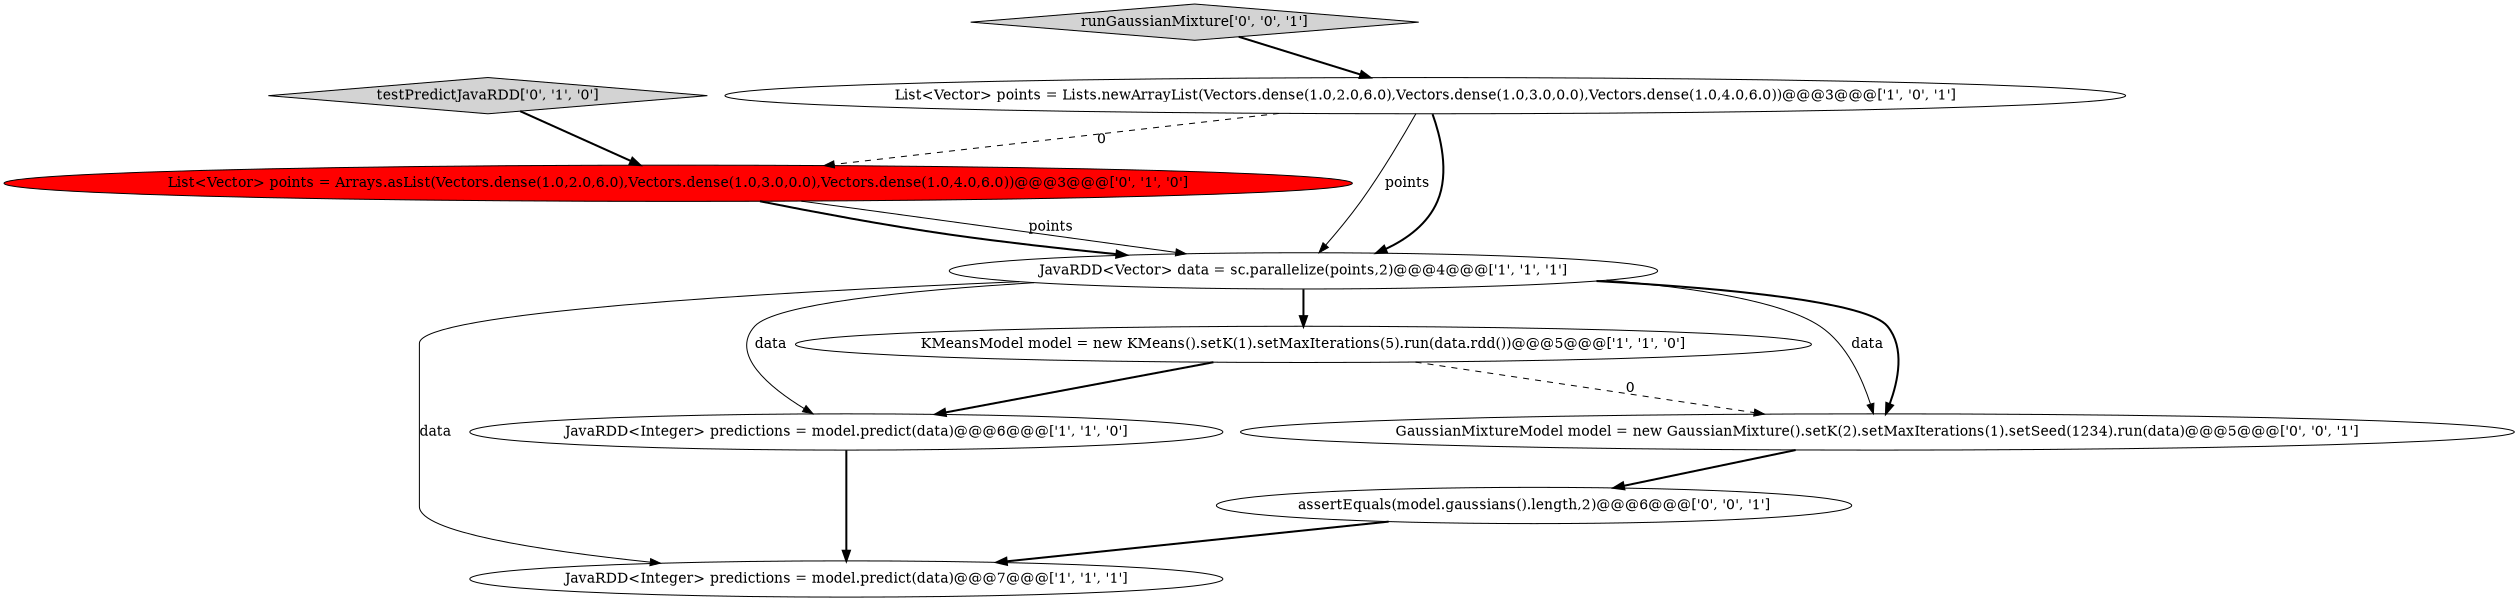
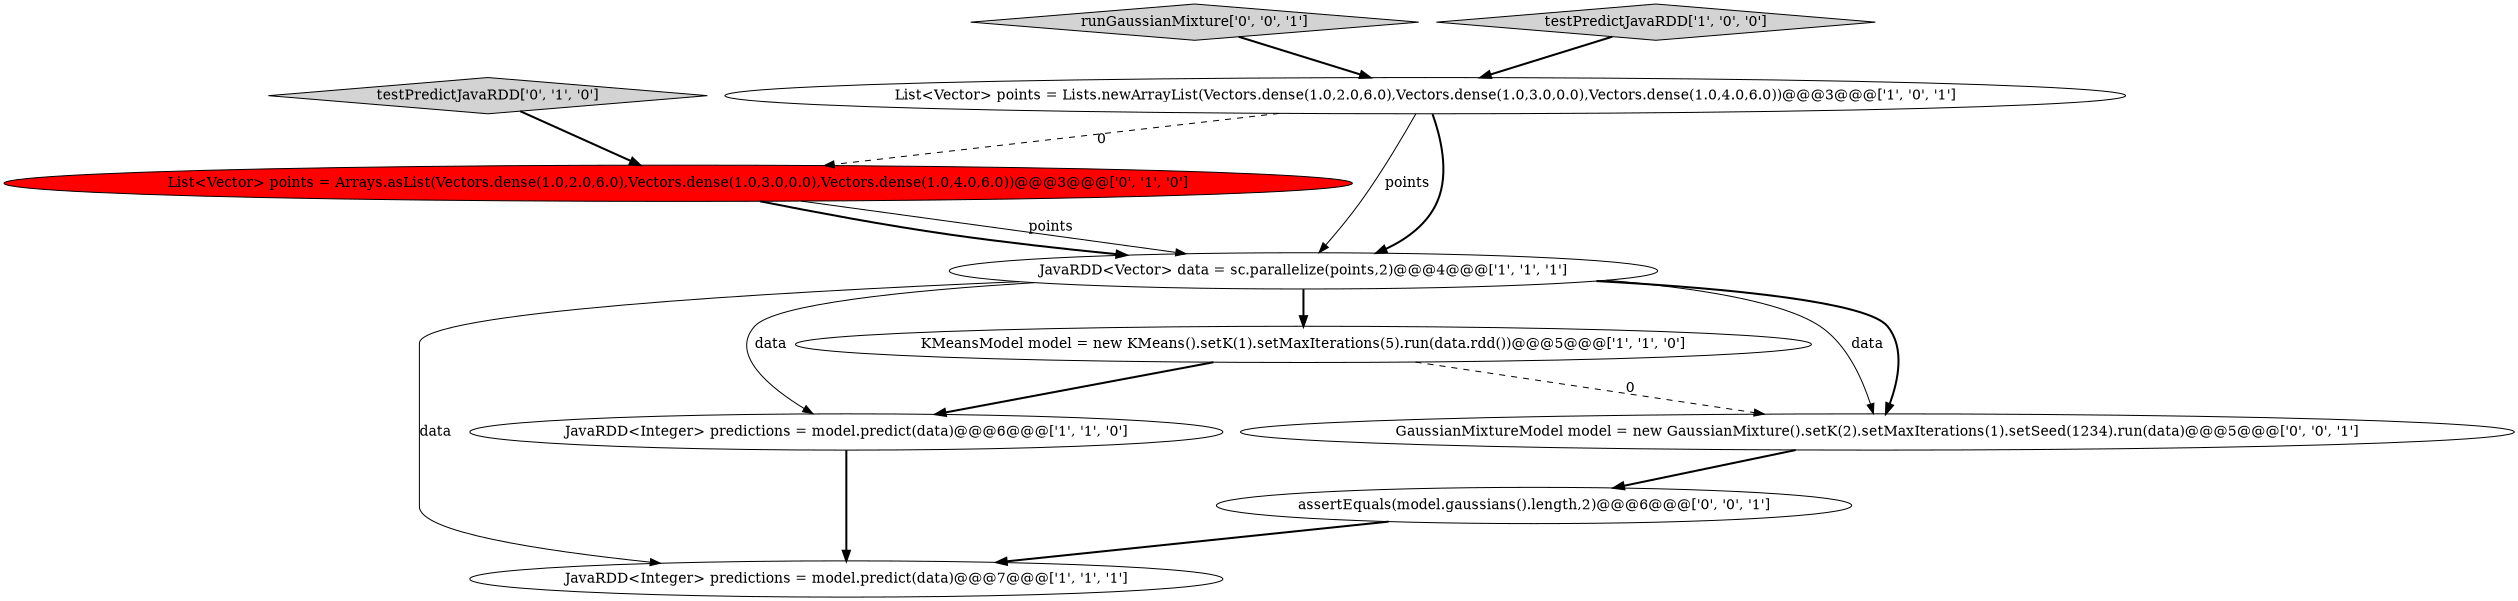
none -> (1656, 22)
